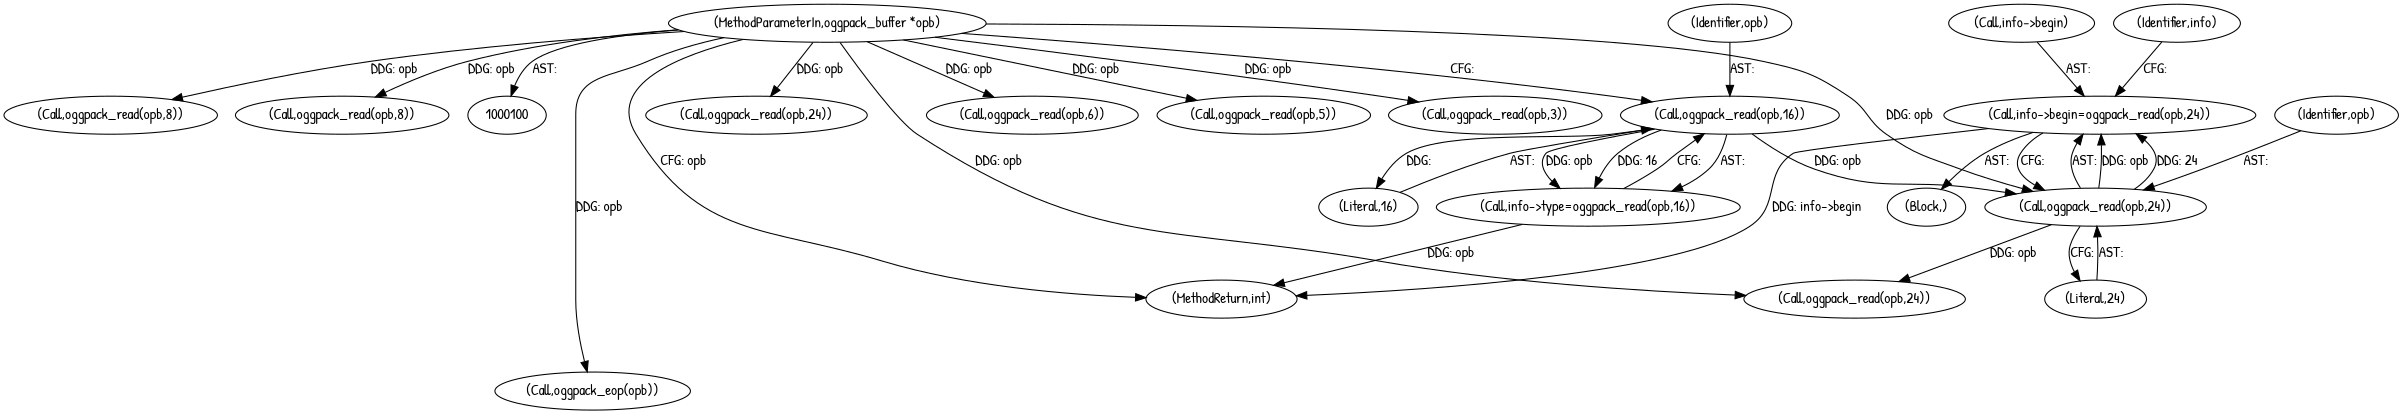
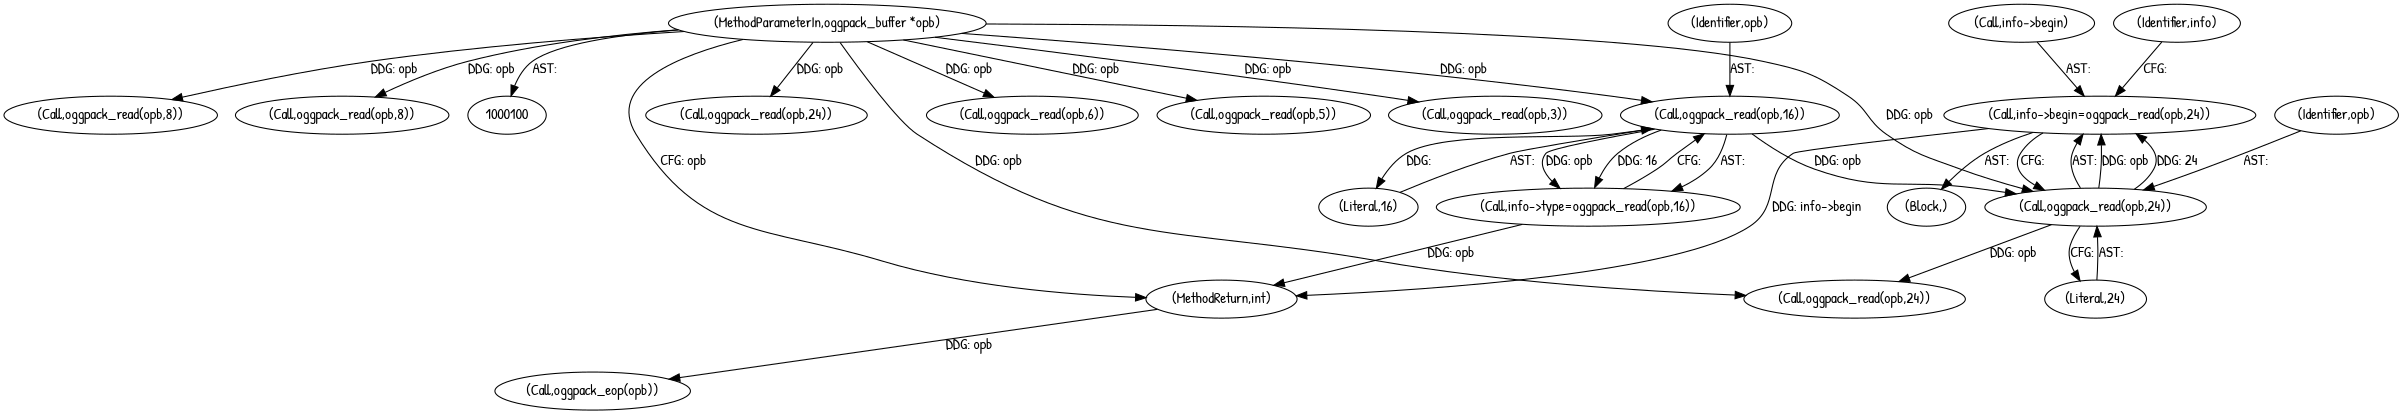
(1464, 69) -> (1464, 69)
(576, 150) -> (919, 343)
